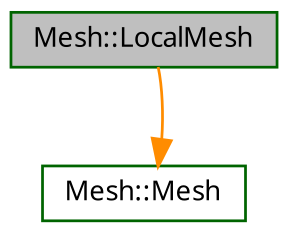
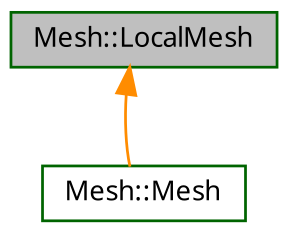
(162, 103) -> (126, 131)
